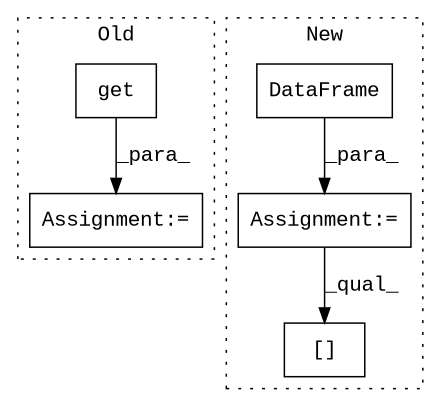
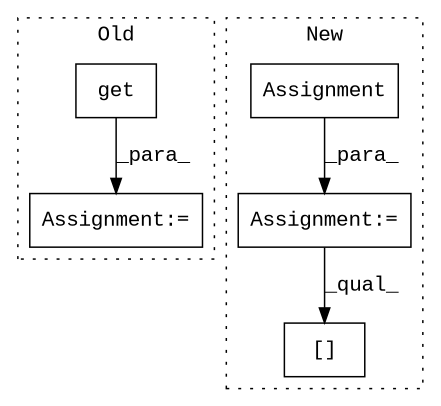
(325, 91) -> (325, 91)
